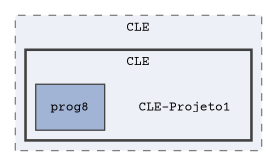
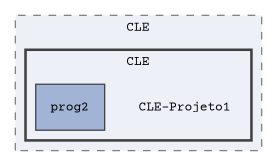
(70, 107) -> (70, 107)
